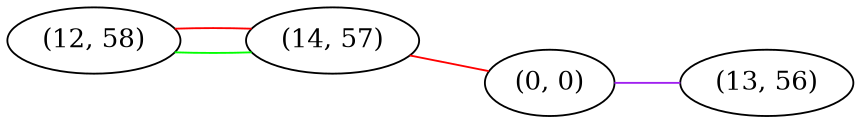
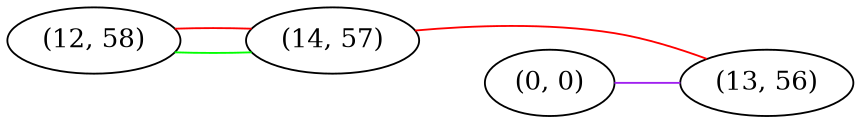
(449, 63) -> (563, 28)
